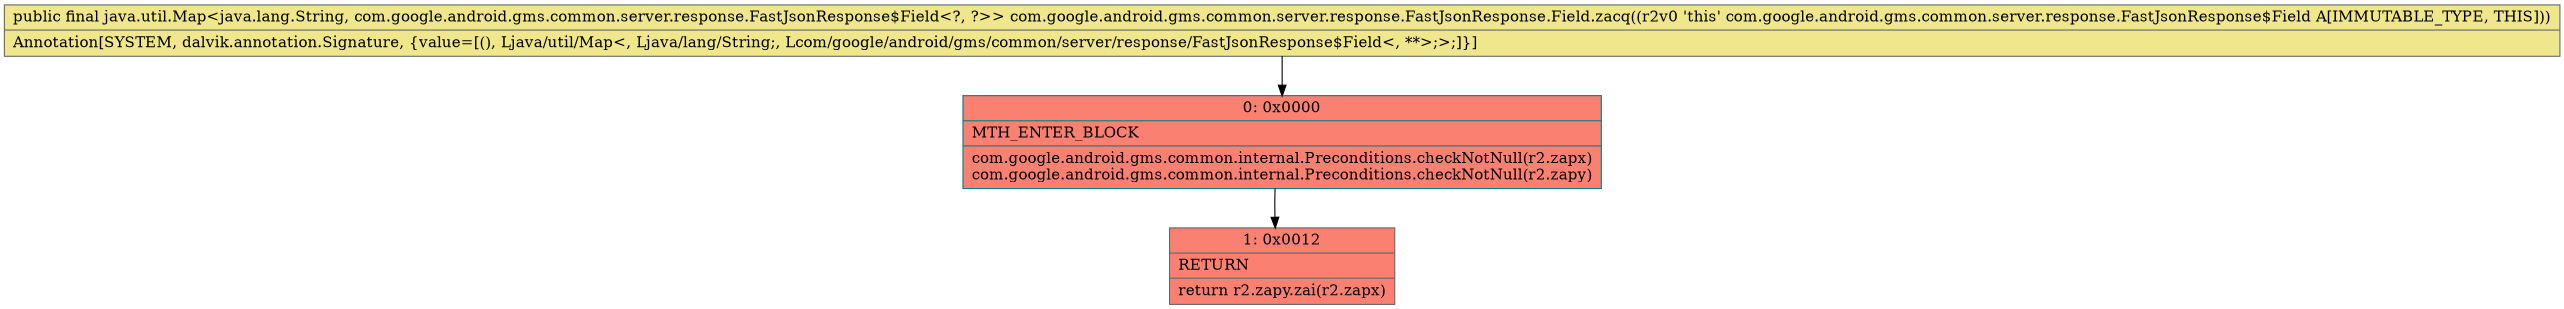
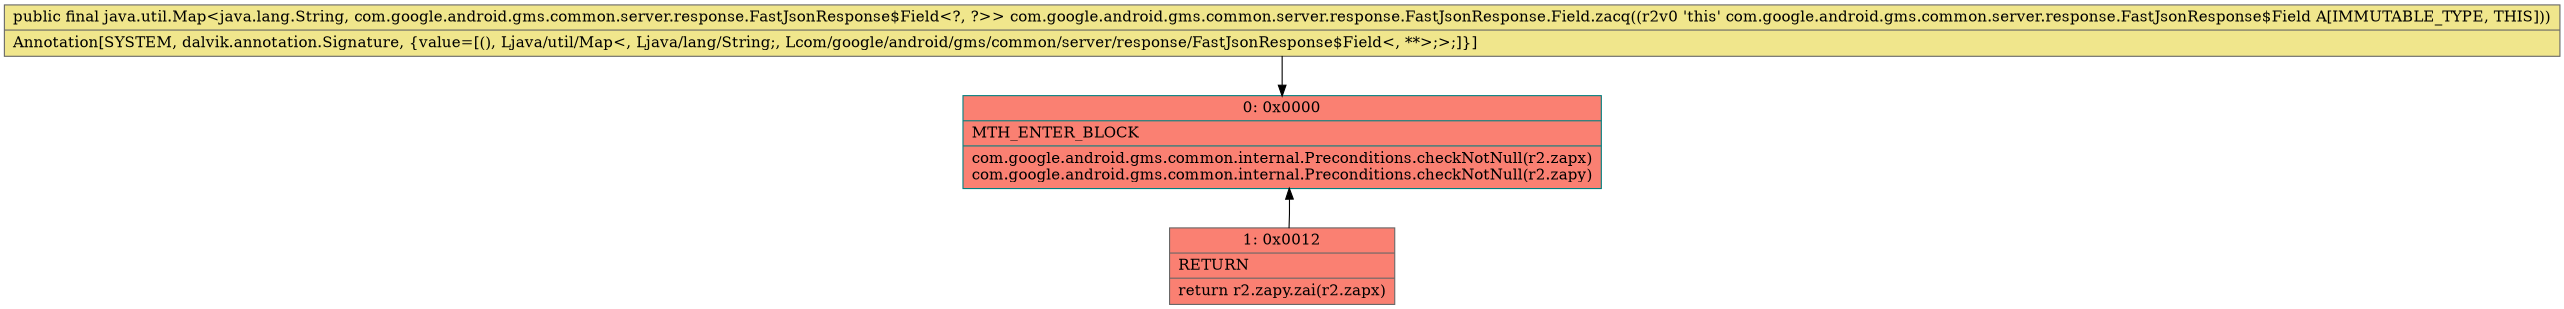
(1275, 203) -> (1289, 214)
